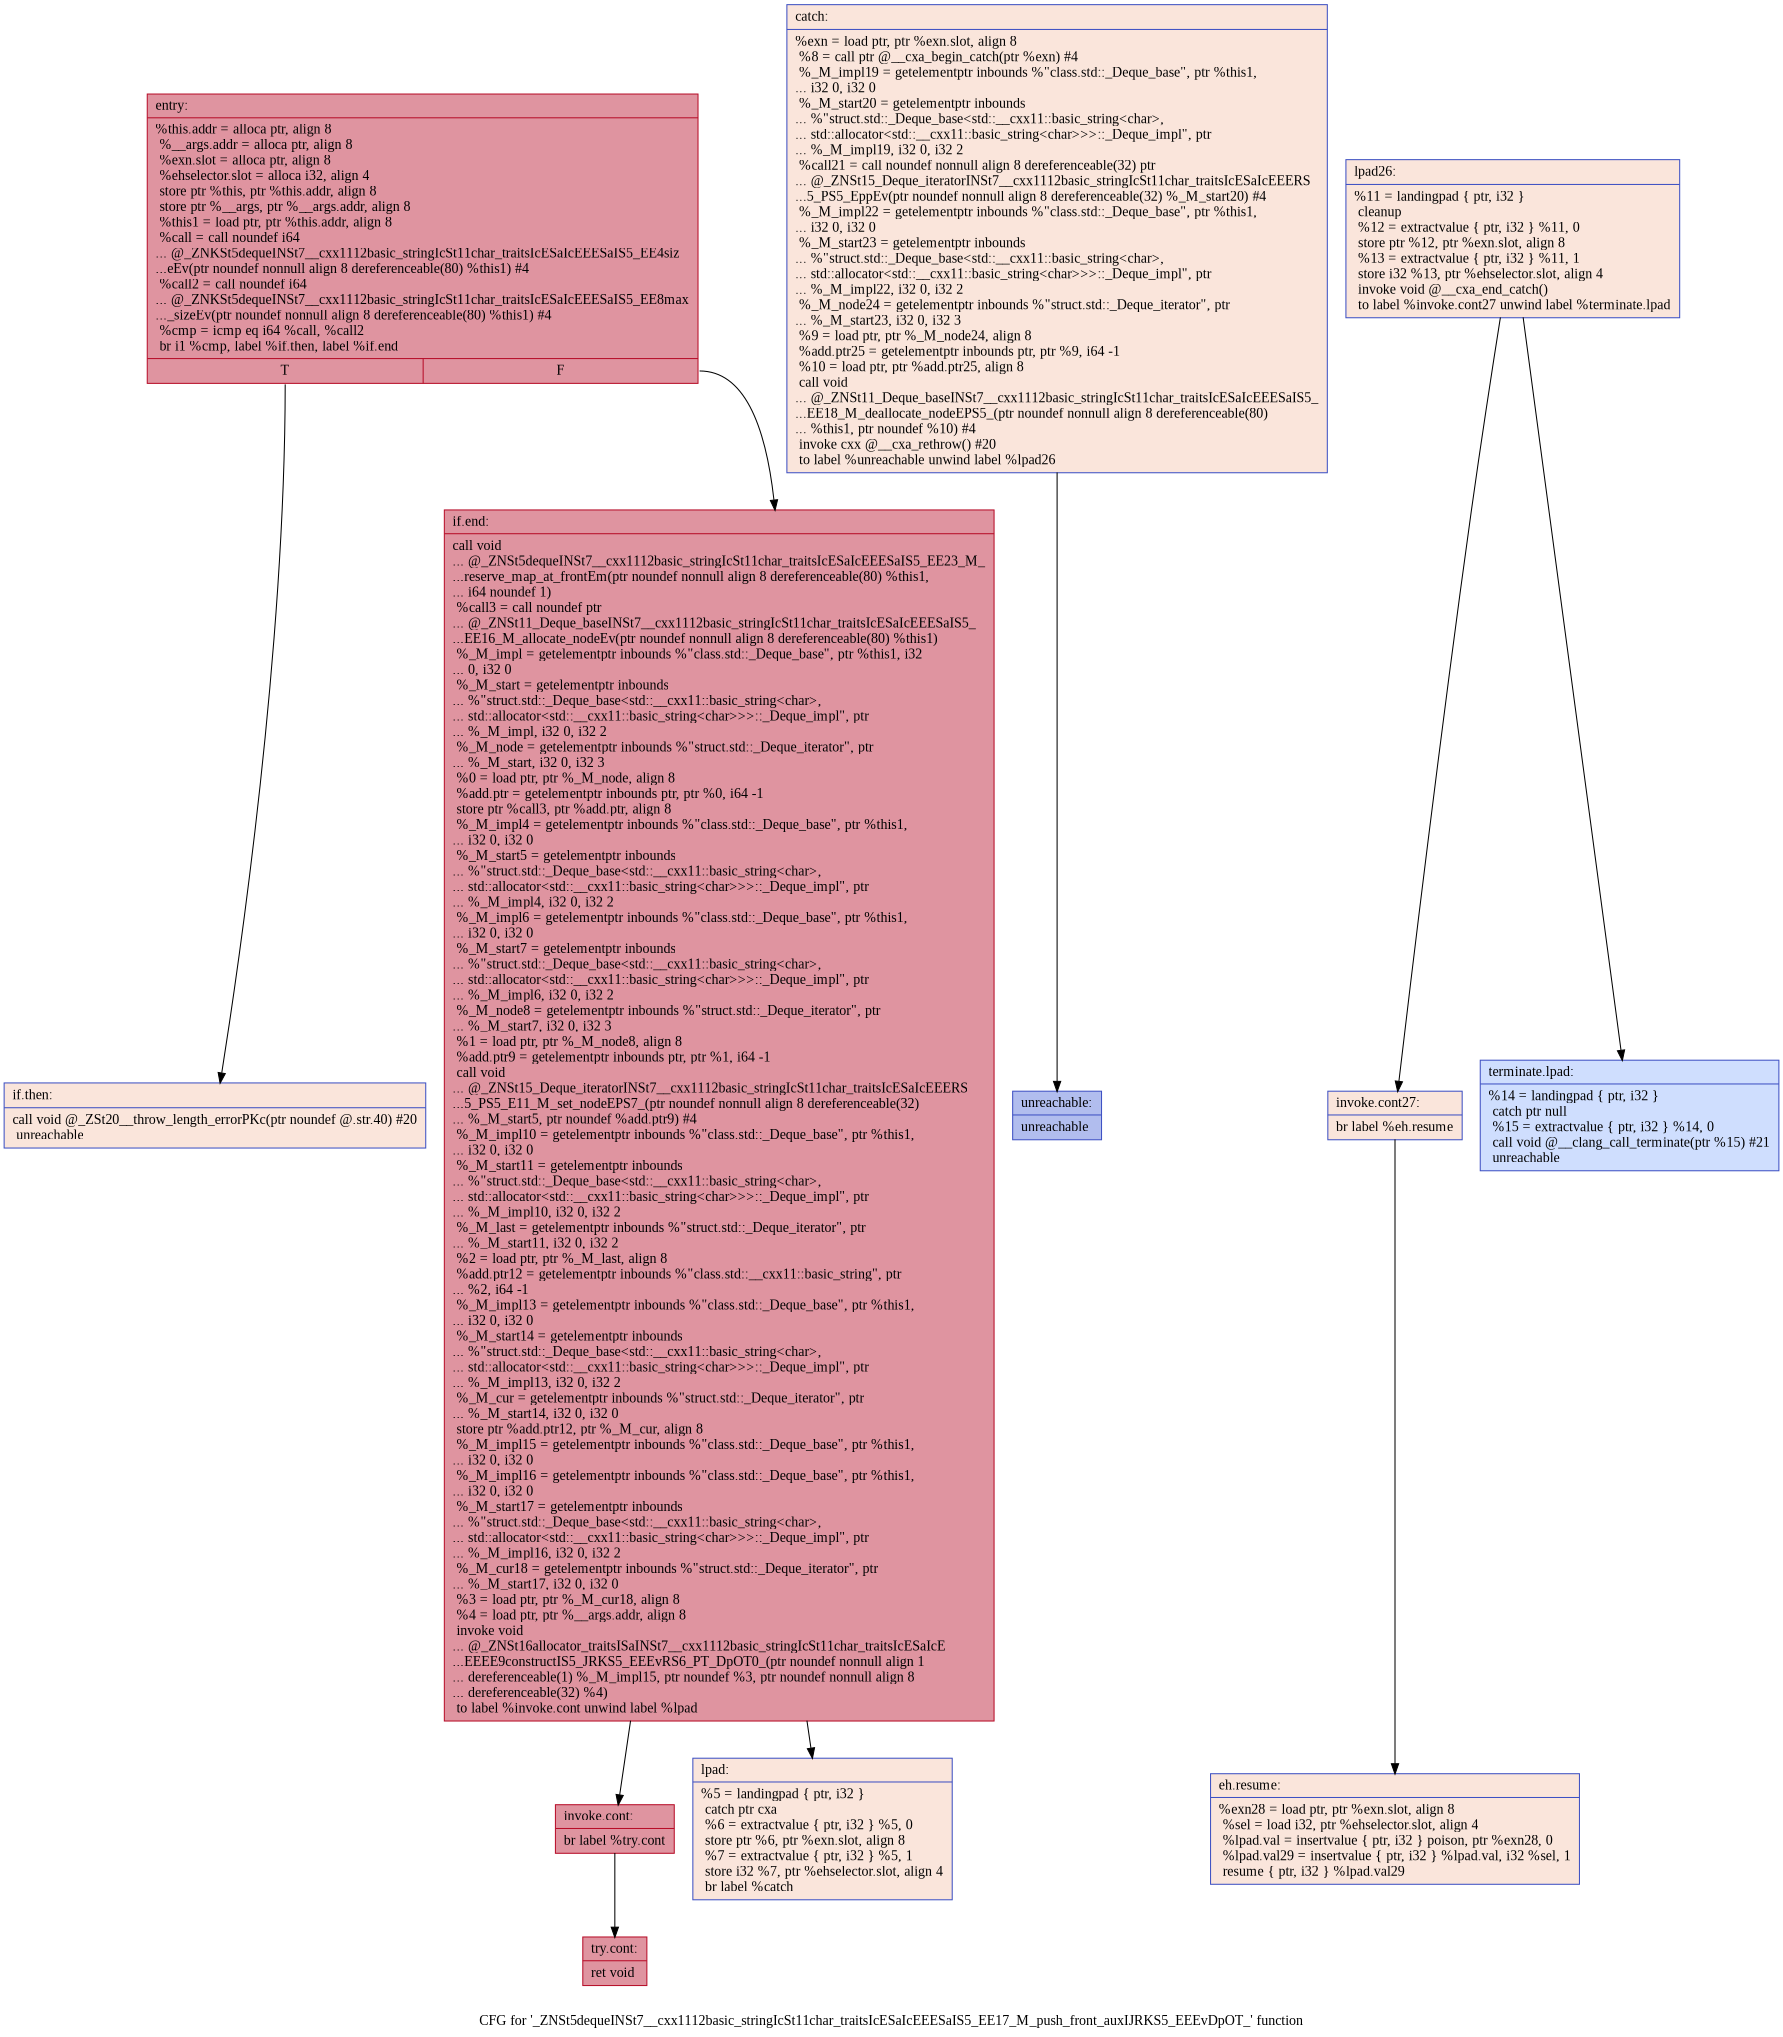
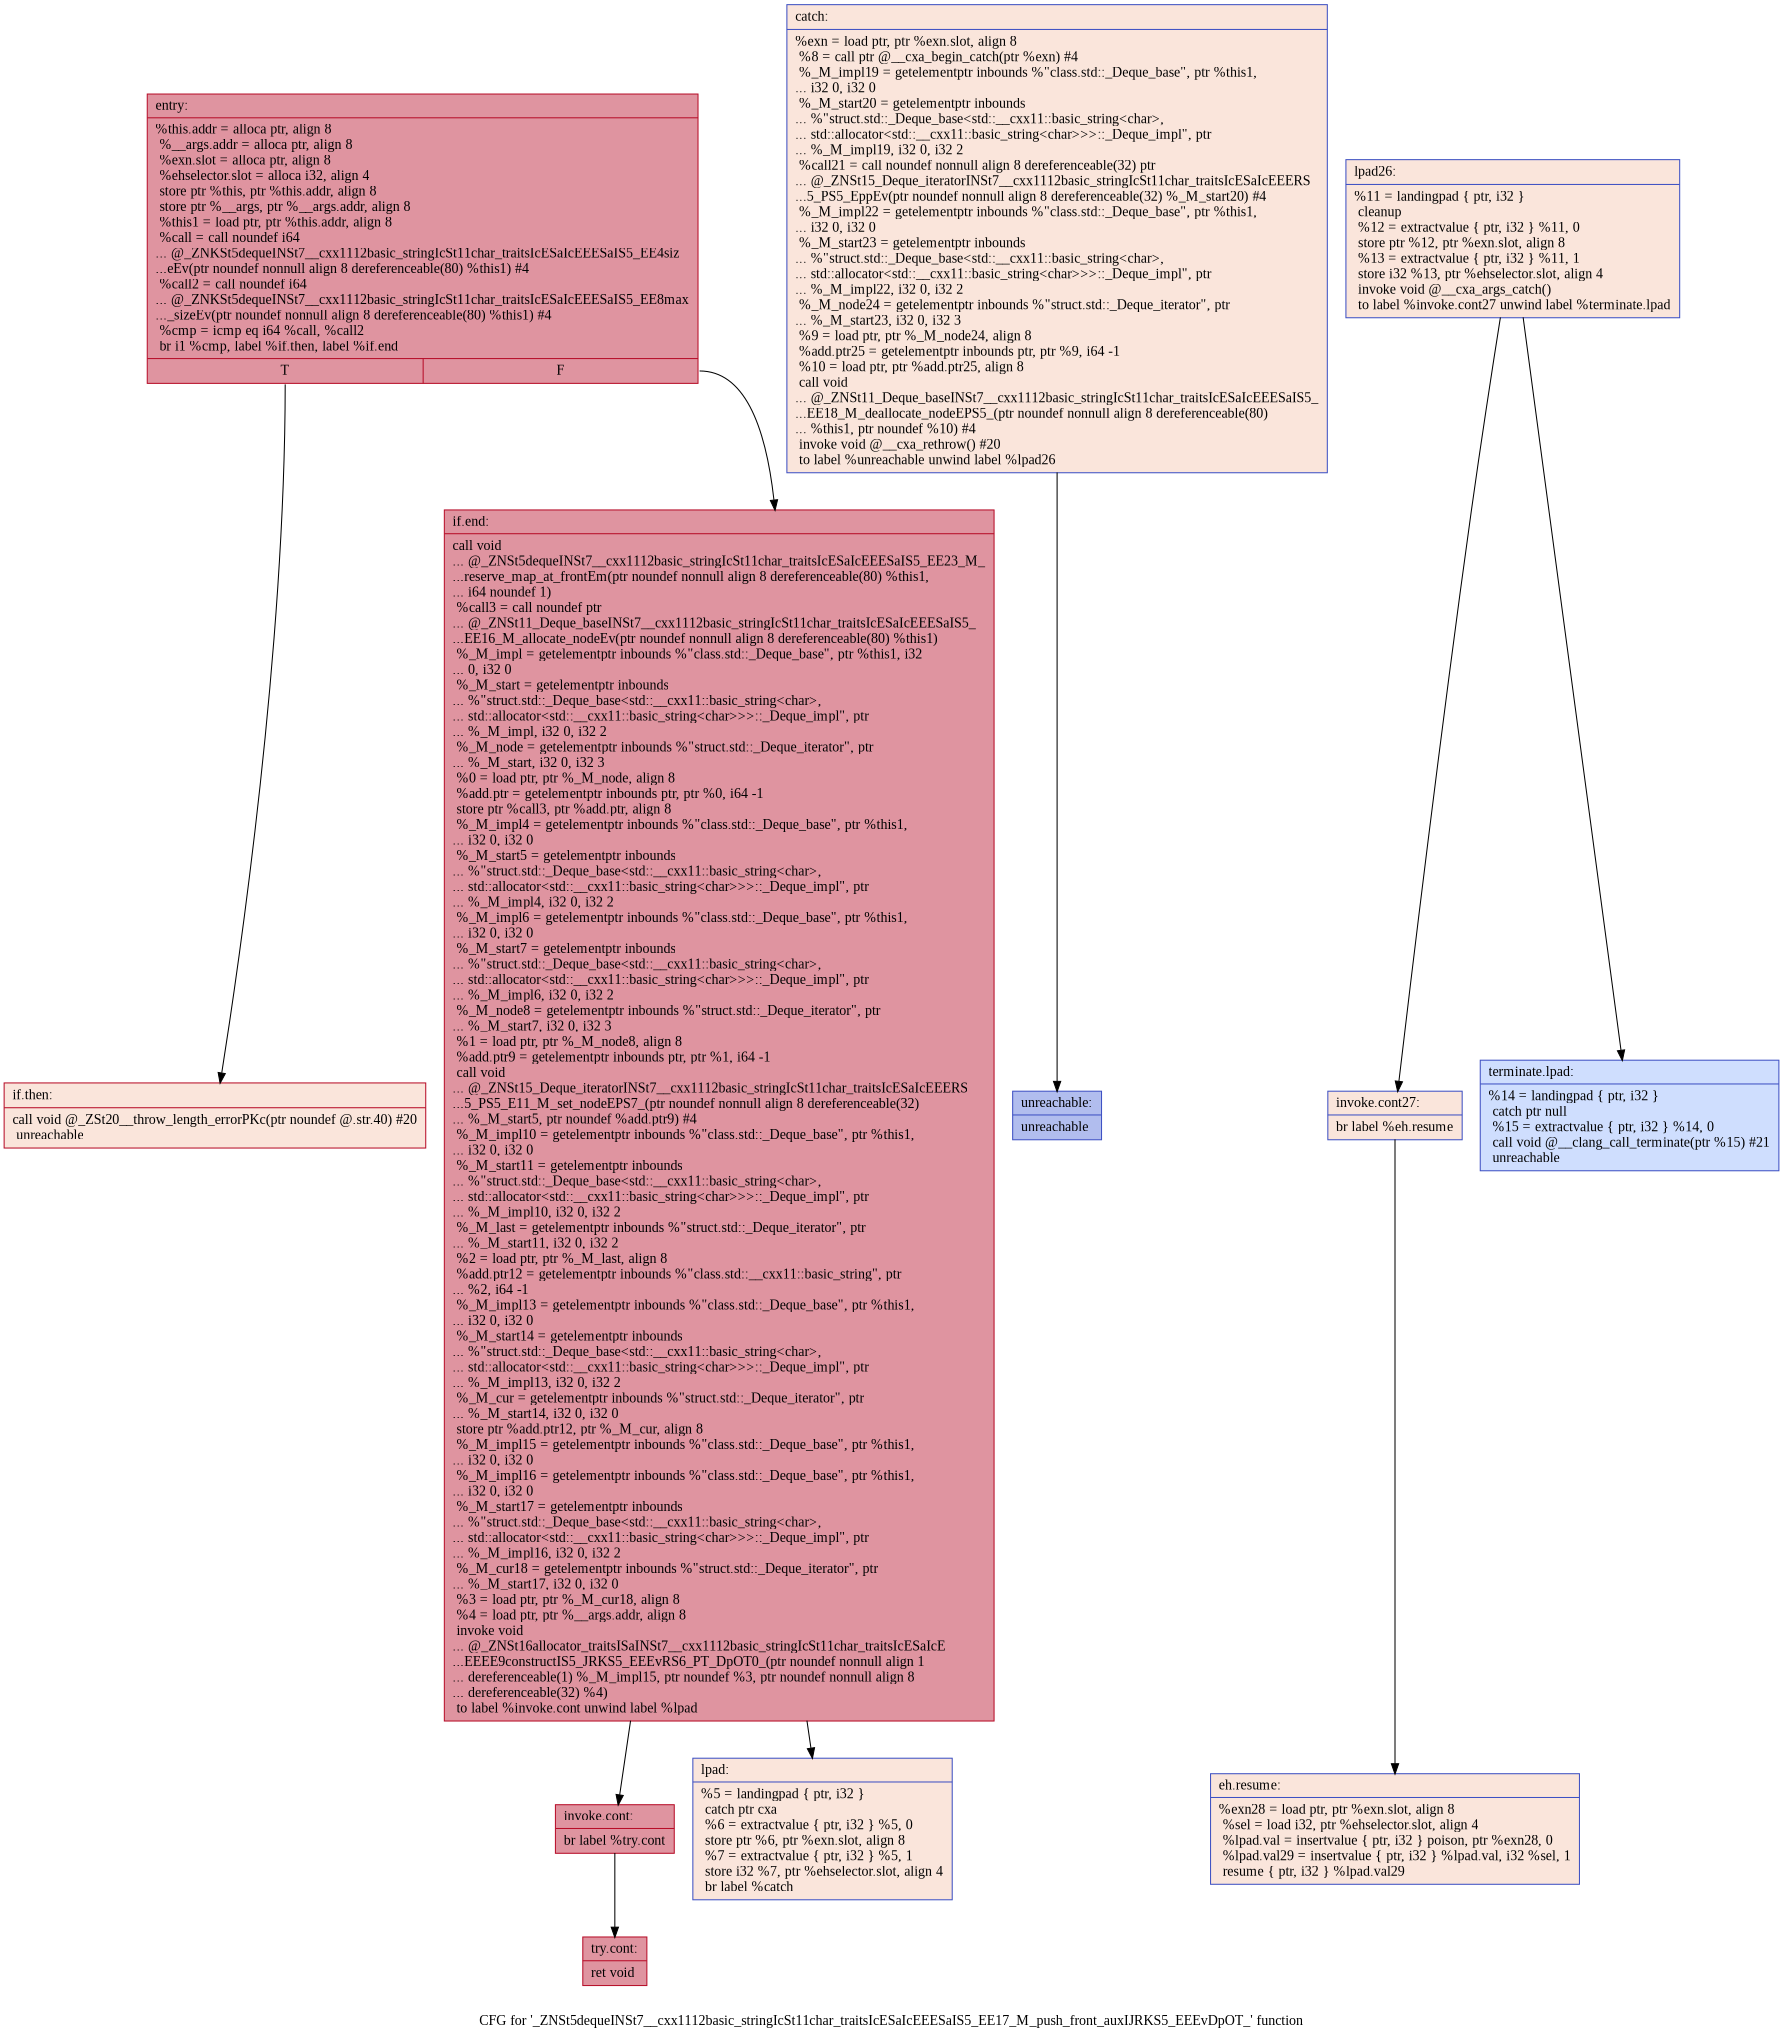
(1451, 289) -> (1453, 289)
(896, 444) -> (898, 444)
(215, 1115) -> (215, 1115)
